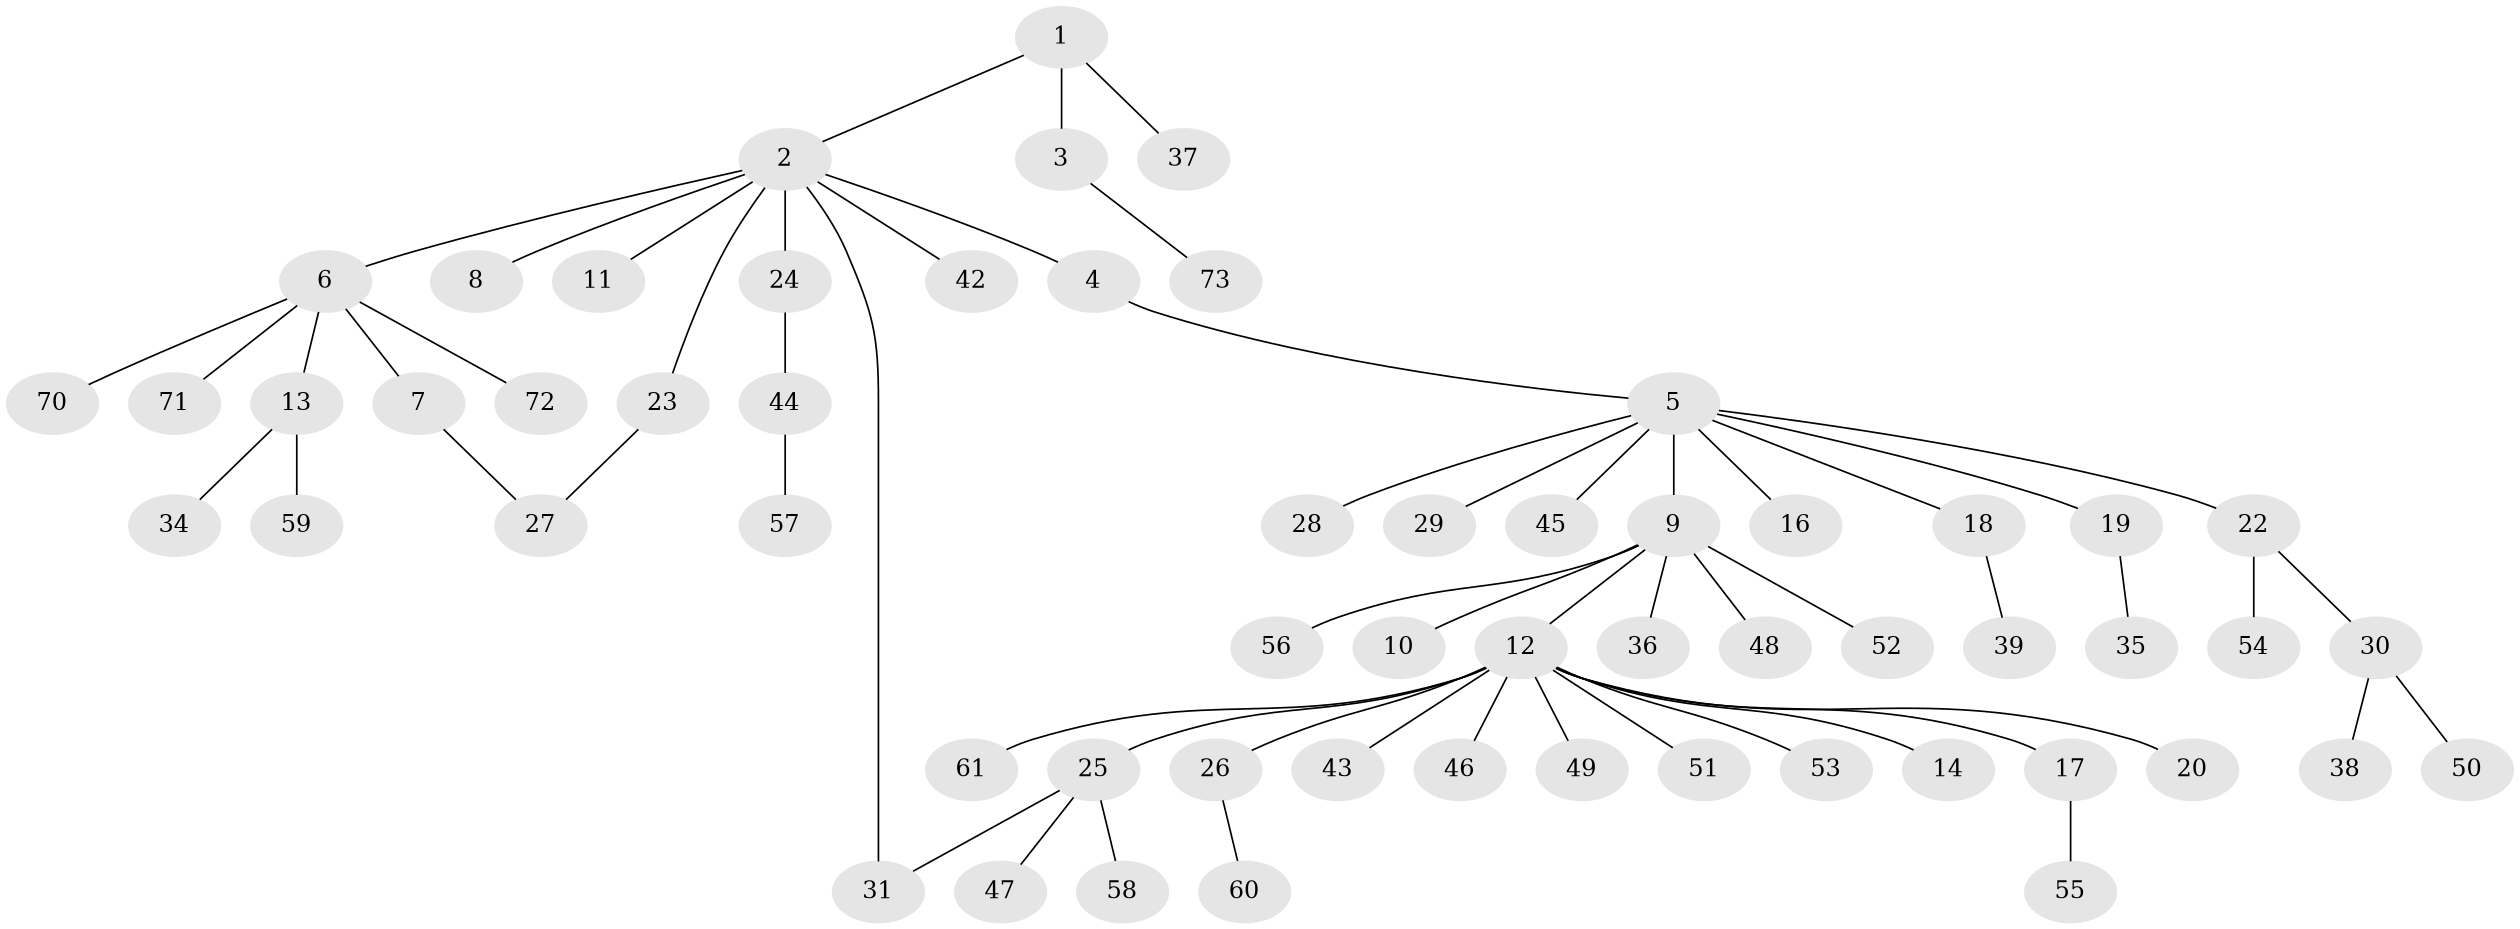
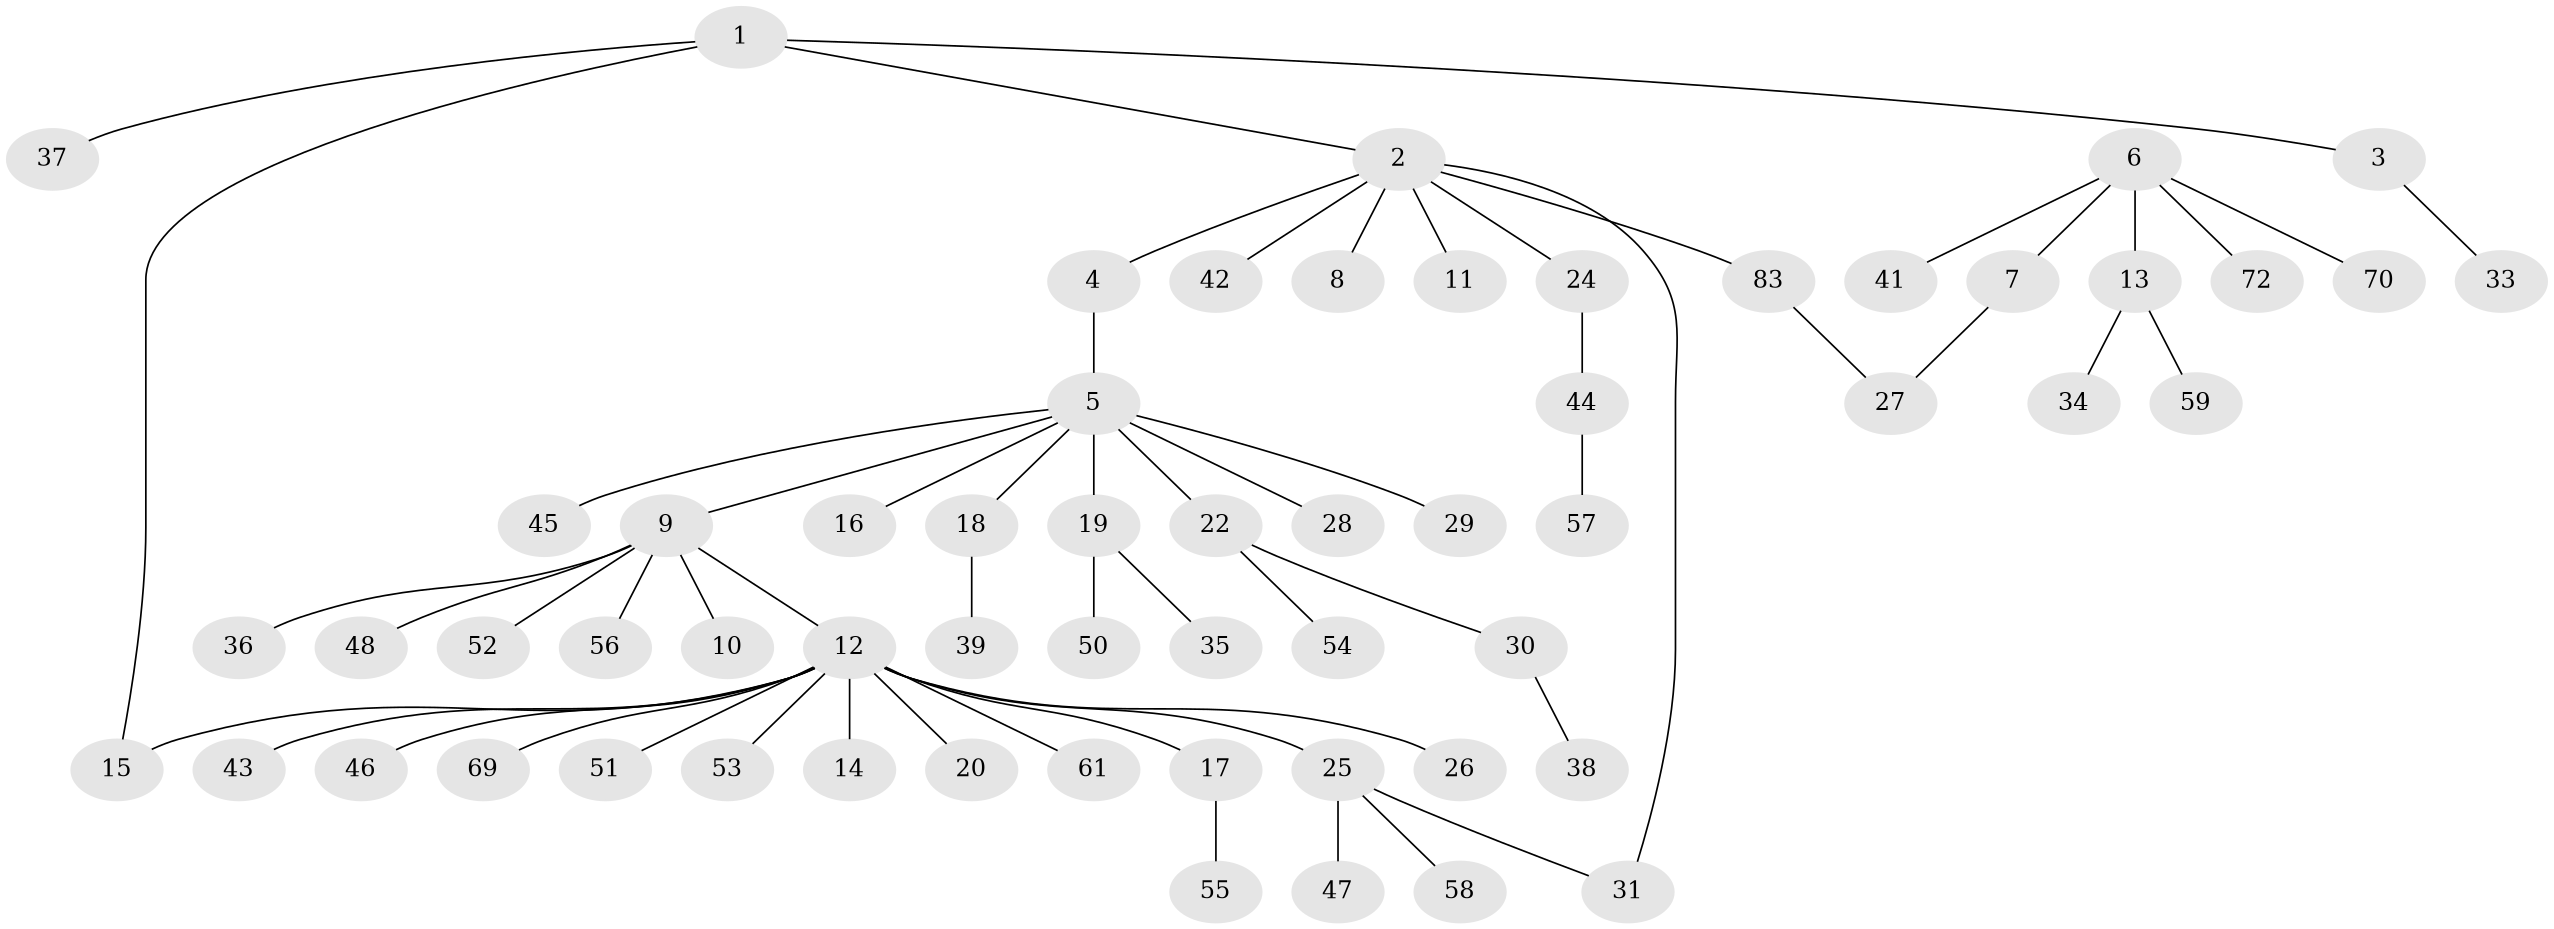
(553, 215) -> none
(1216, 282) -> (2501, 282)
(175, 404) -> (1891, 282)
(663, 404) -> (1769, 282)
(2422, 709) -> (1094, 587)
none -> (117, 770)
(1582, 770) -> (483, 770)
(1245, 892) -> none
